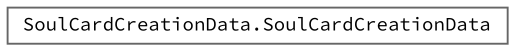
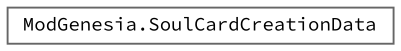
(258, 26) -> (201, 26)
